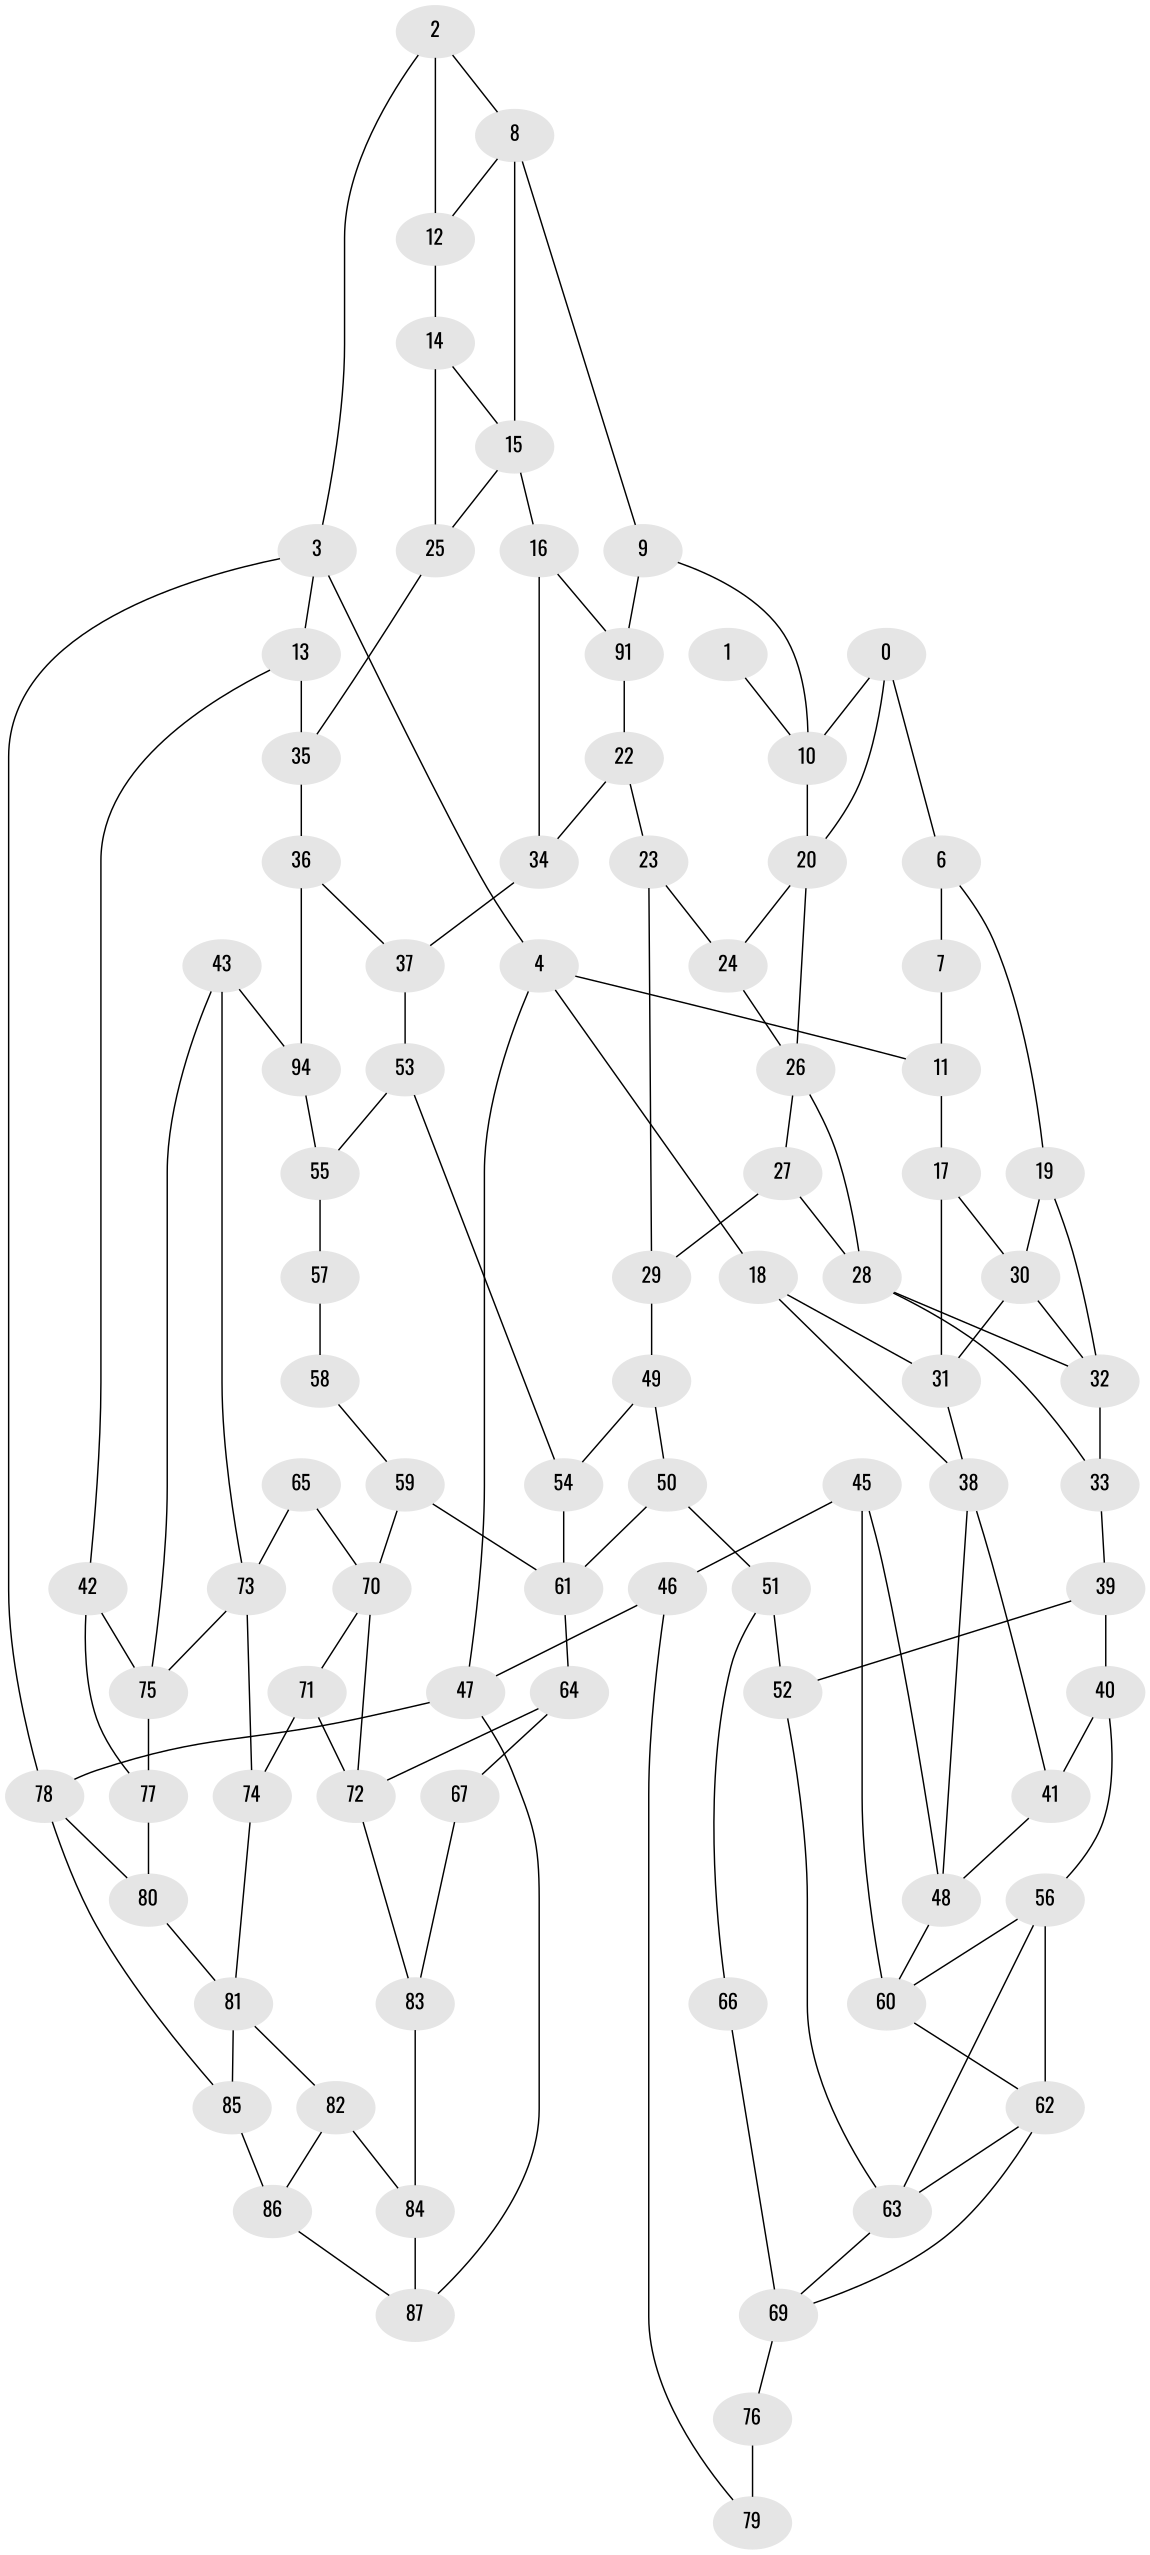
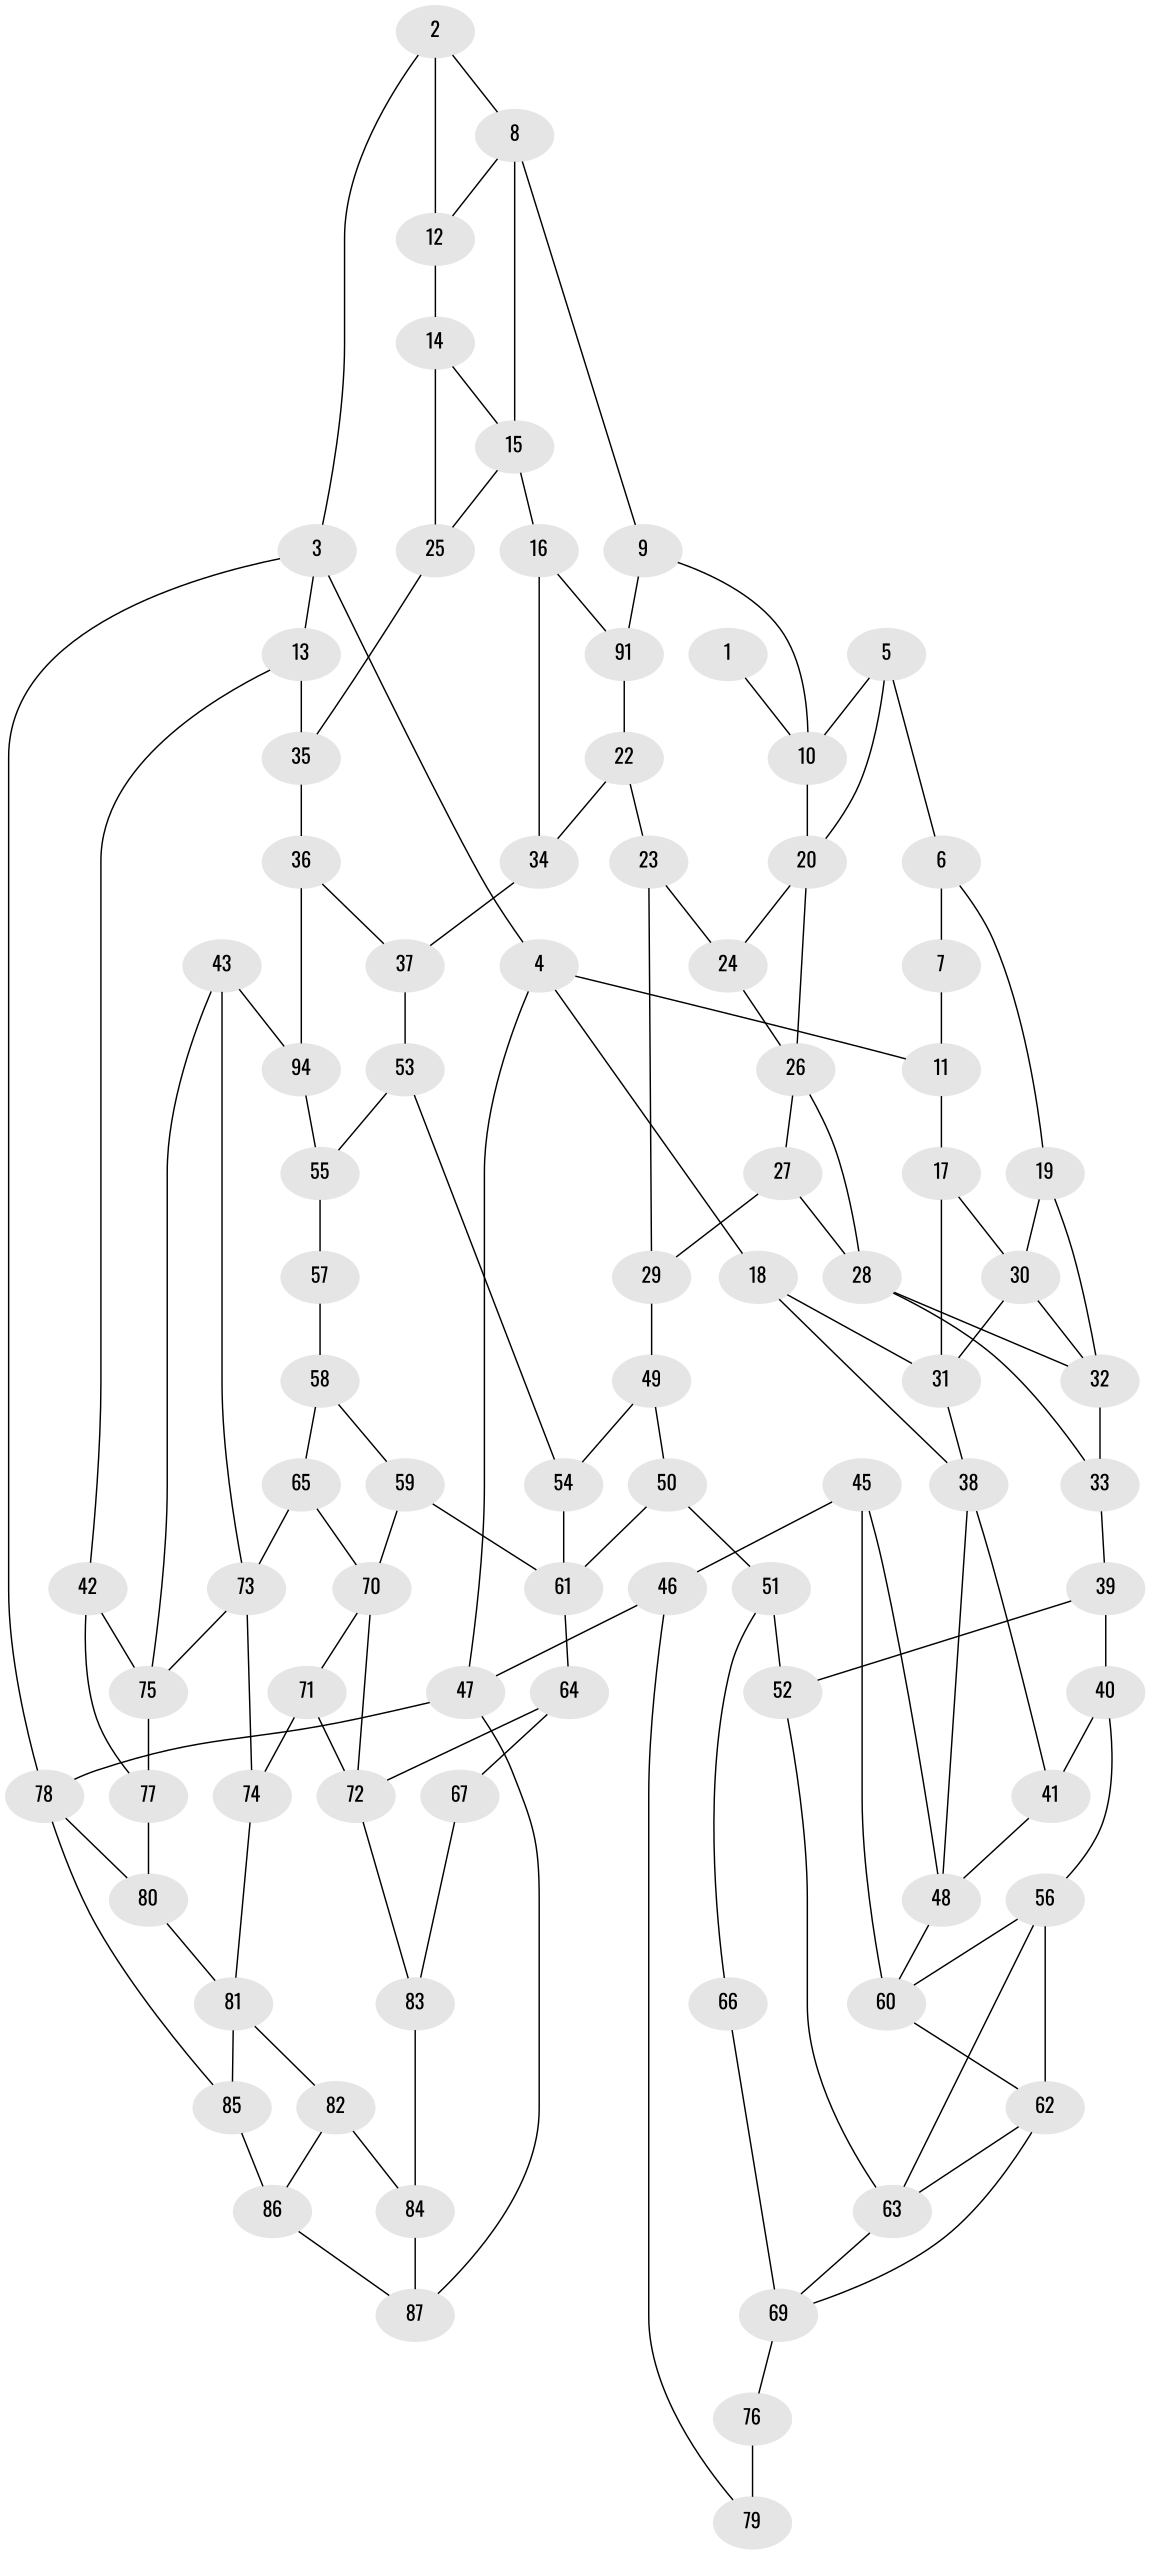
(887, 655) -> (887, 655)
none -> (311, 1433)
